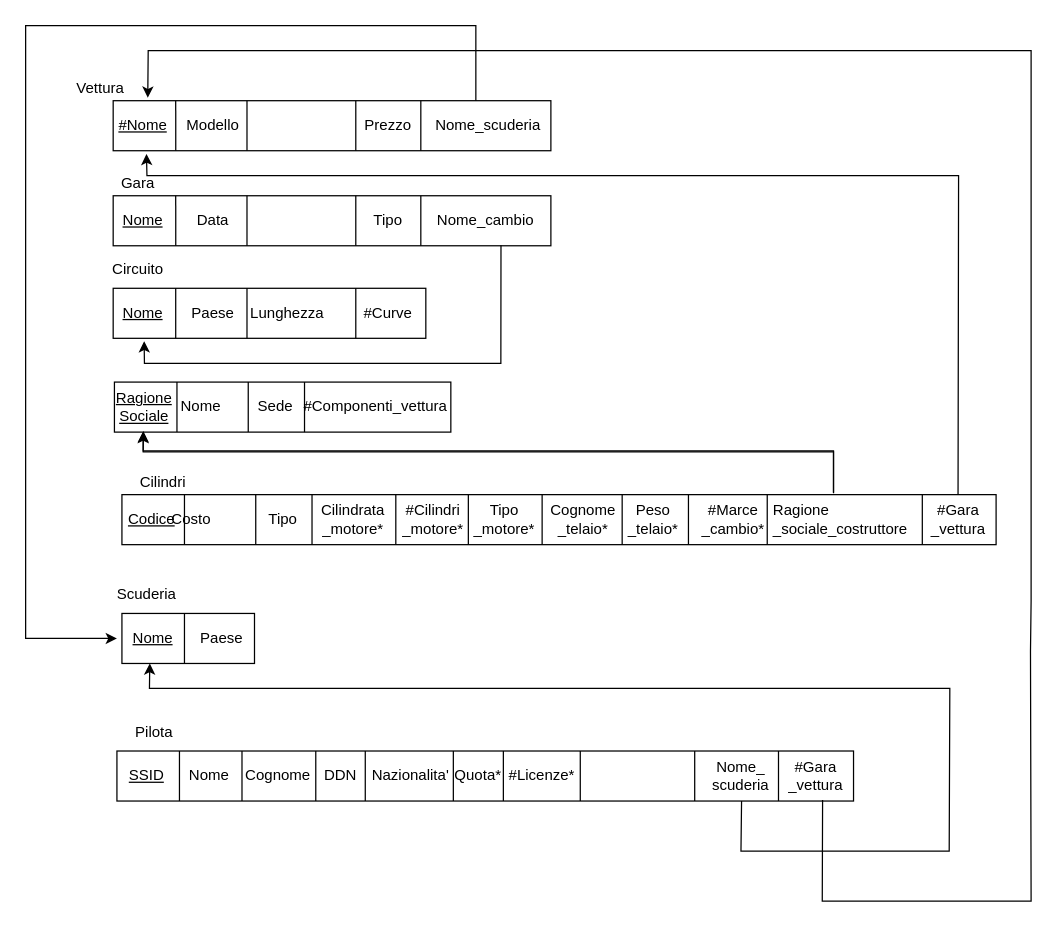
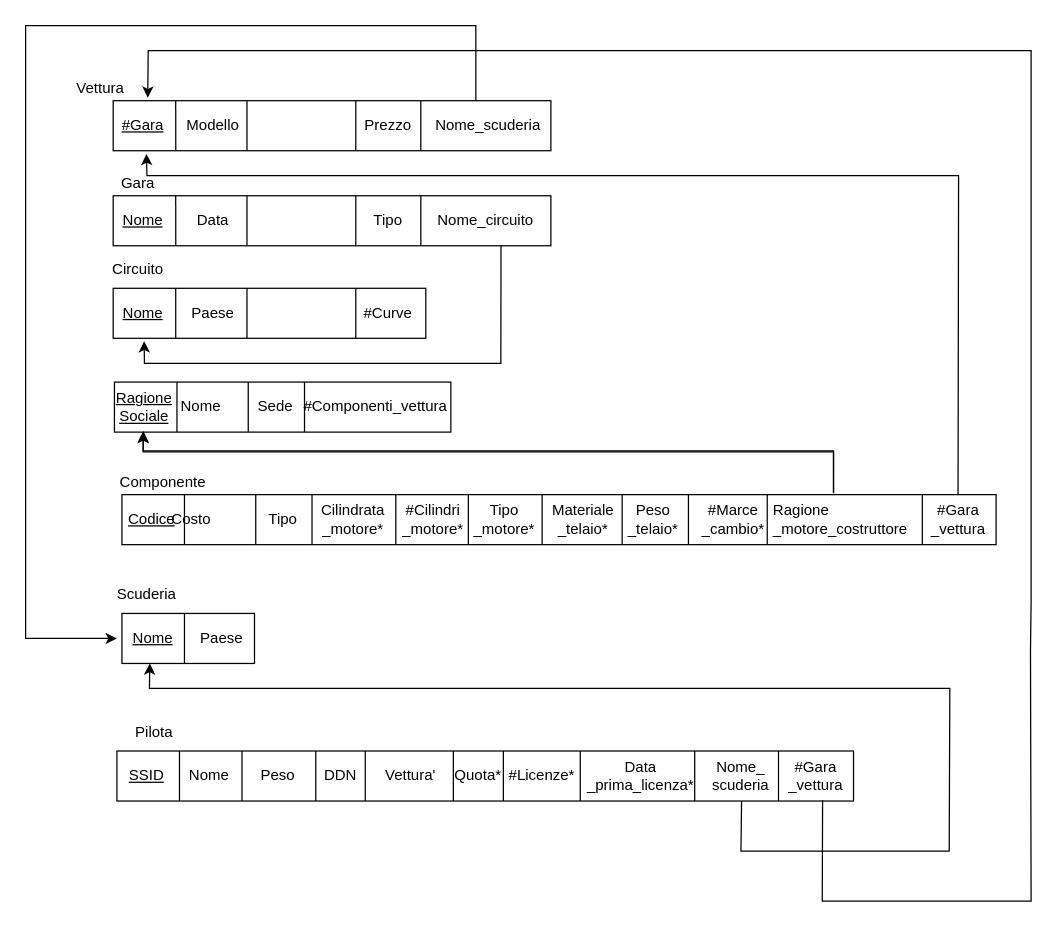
(143, 126) -> (143, 126)
(486, 221) -> (486, 221)
(301, 313) -> none
(163, 482) -> (163, 482)
(583, 519) -> (583, 519)
(816, 519) -> (816, 519)
(278, 776) -> (278, 776)
(411, 776) -> (411, 776)
none -> (641, 776)
